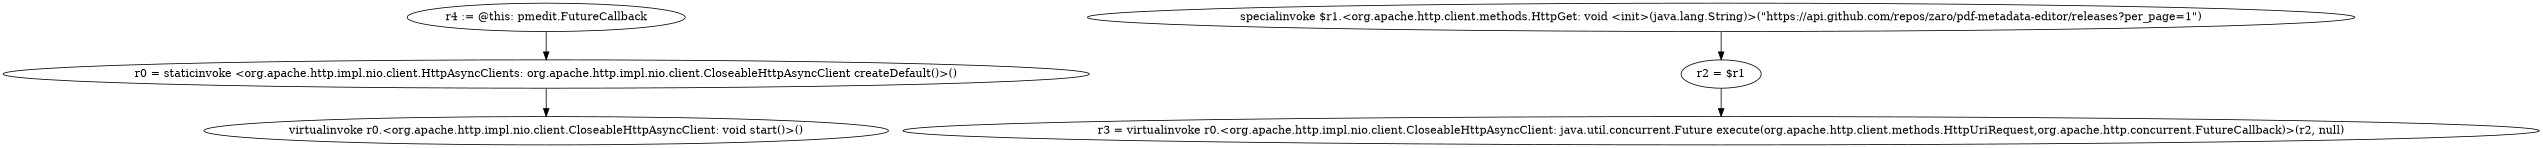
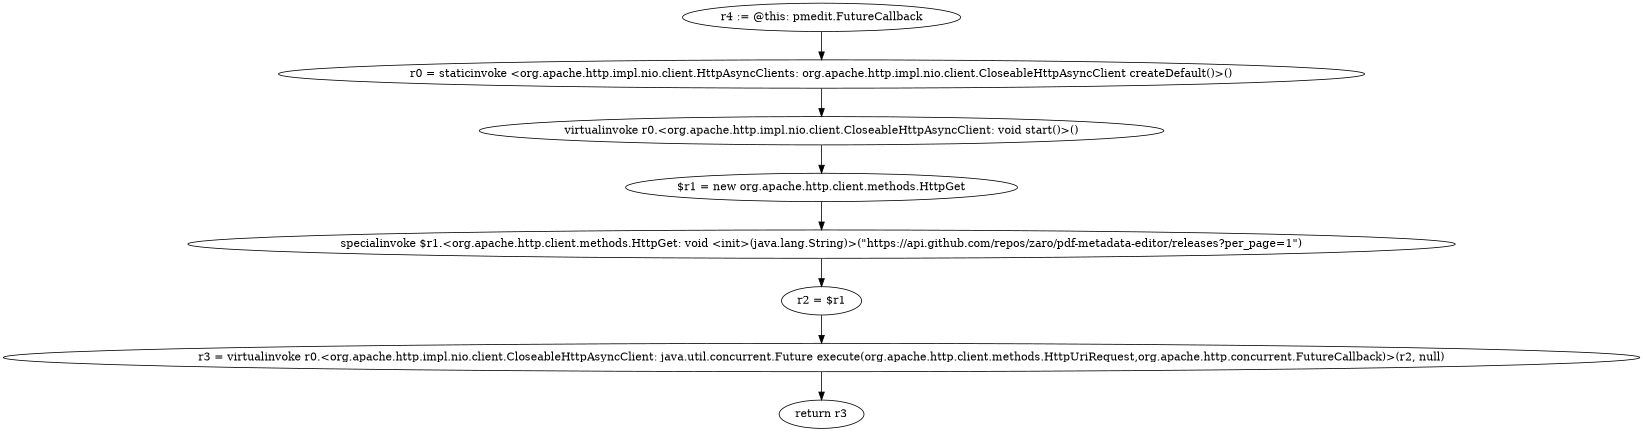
none -> (822, 187)
none -> (822, 414)
